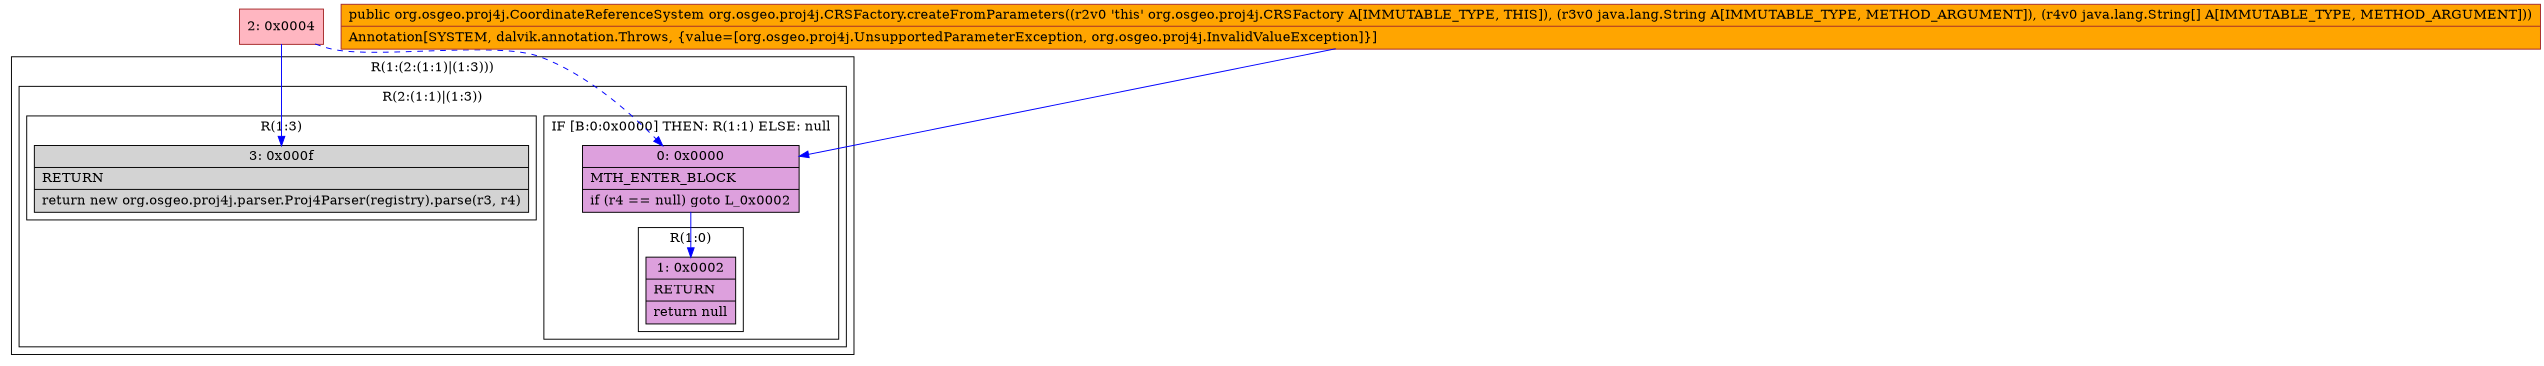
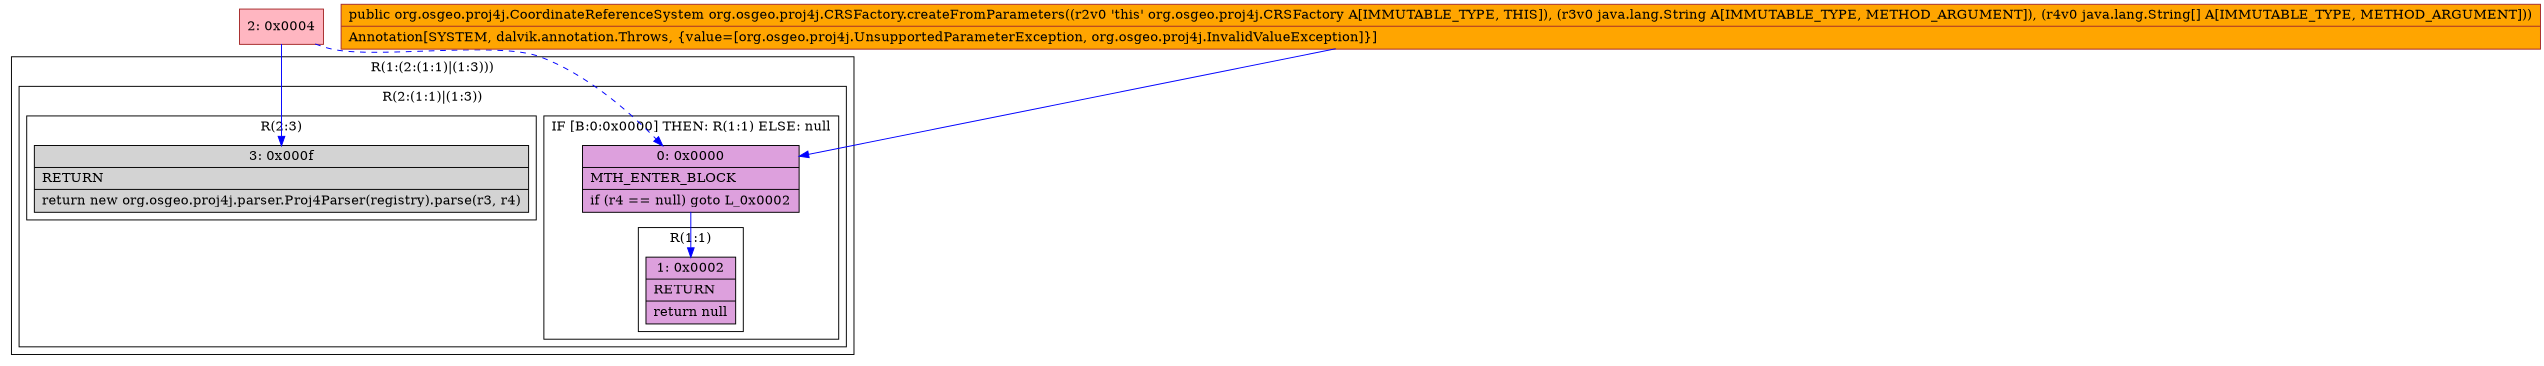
(281, 127) -> (281, 127)
(691, 239) -> (691, 239)
